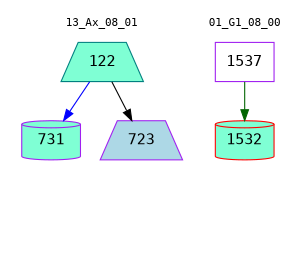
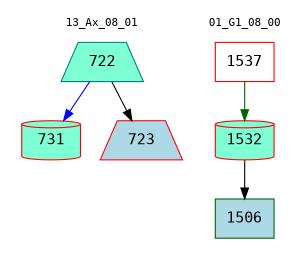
(102, 62) -> (102, 62)
(245, 62) -> (245, 62)
(51, 140) -> (51, 140)
(141, 140) -> (141, 140)
none -> (245, 219)
